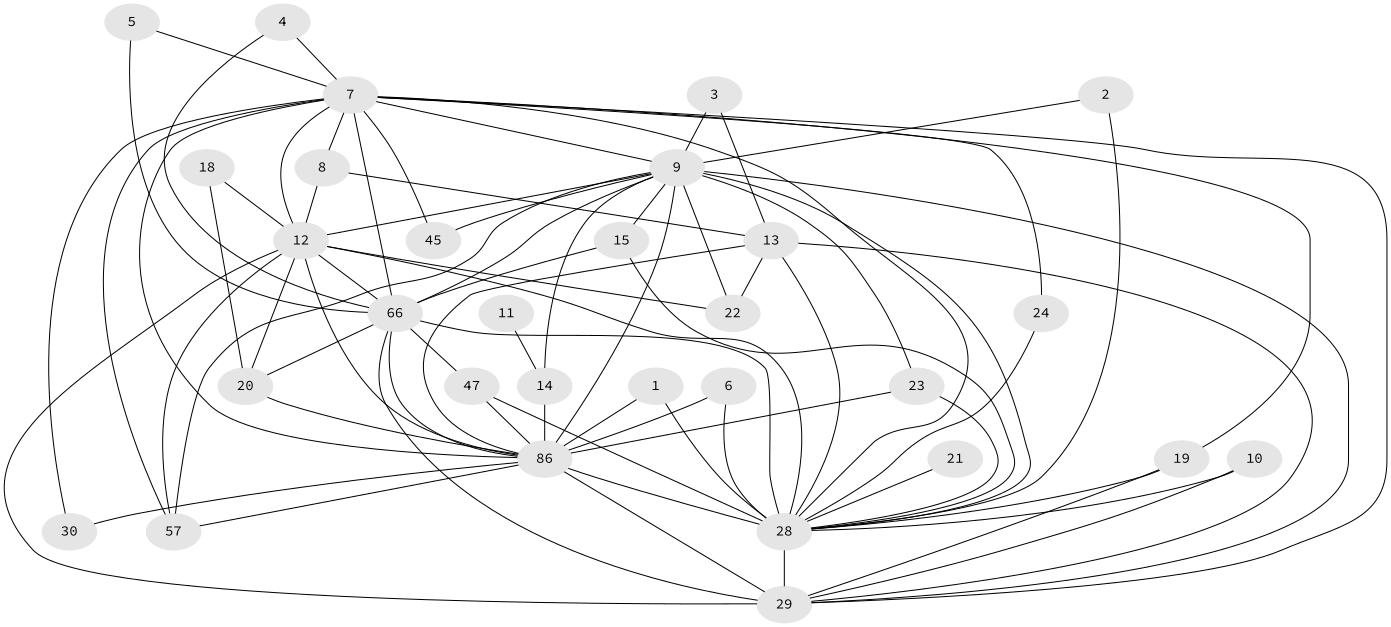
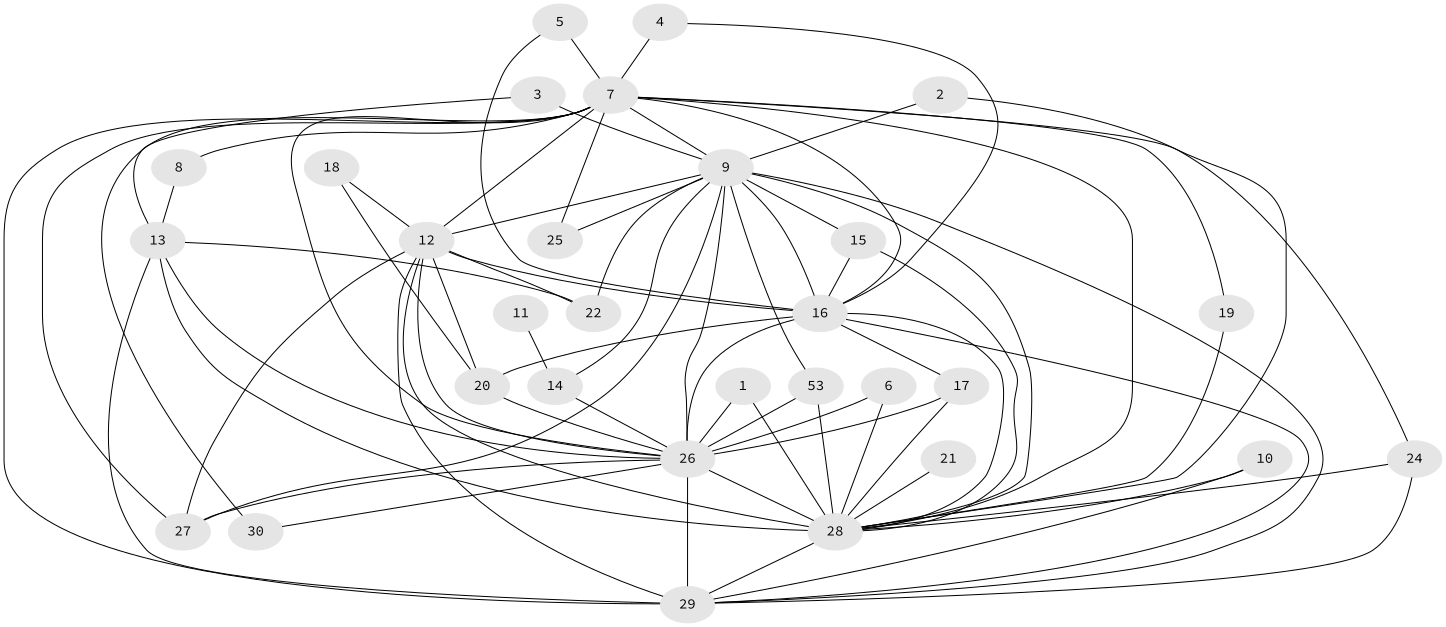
(312, 204) -> none
(433, 241) -> (555, 241)
(395, 313) -> (820, 313)
(472, 386) -> (962, 386)
(917, 386) -> (816, 386)
(545, 459) -> (688, 459)
(174, 532) -> (183, 532)
(984, 535) -> (1088, 589)
